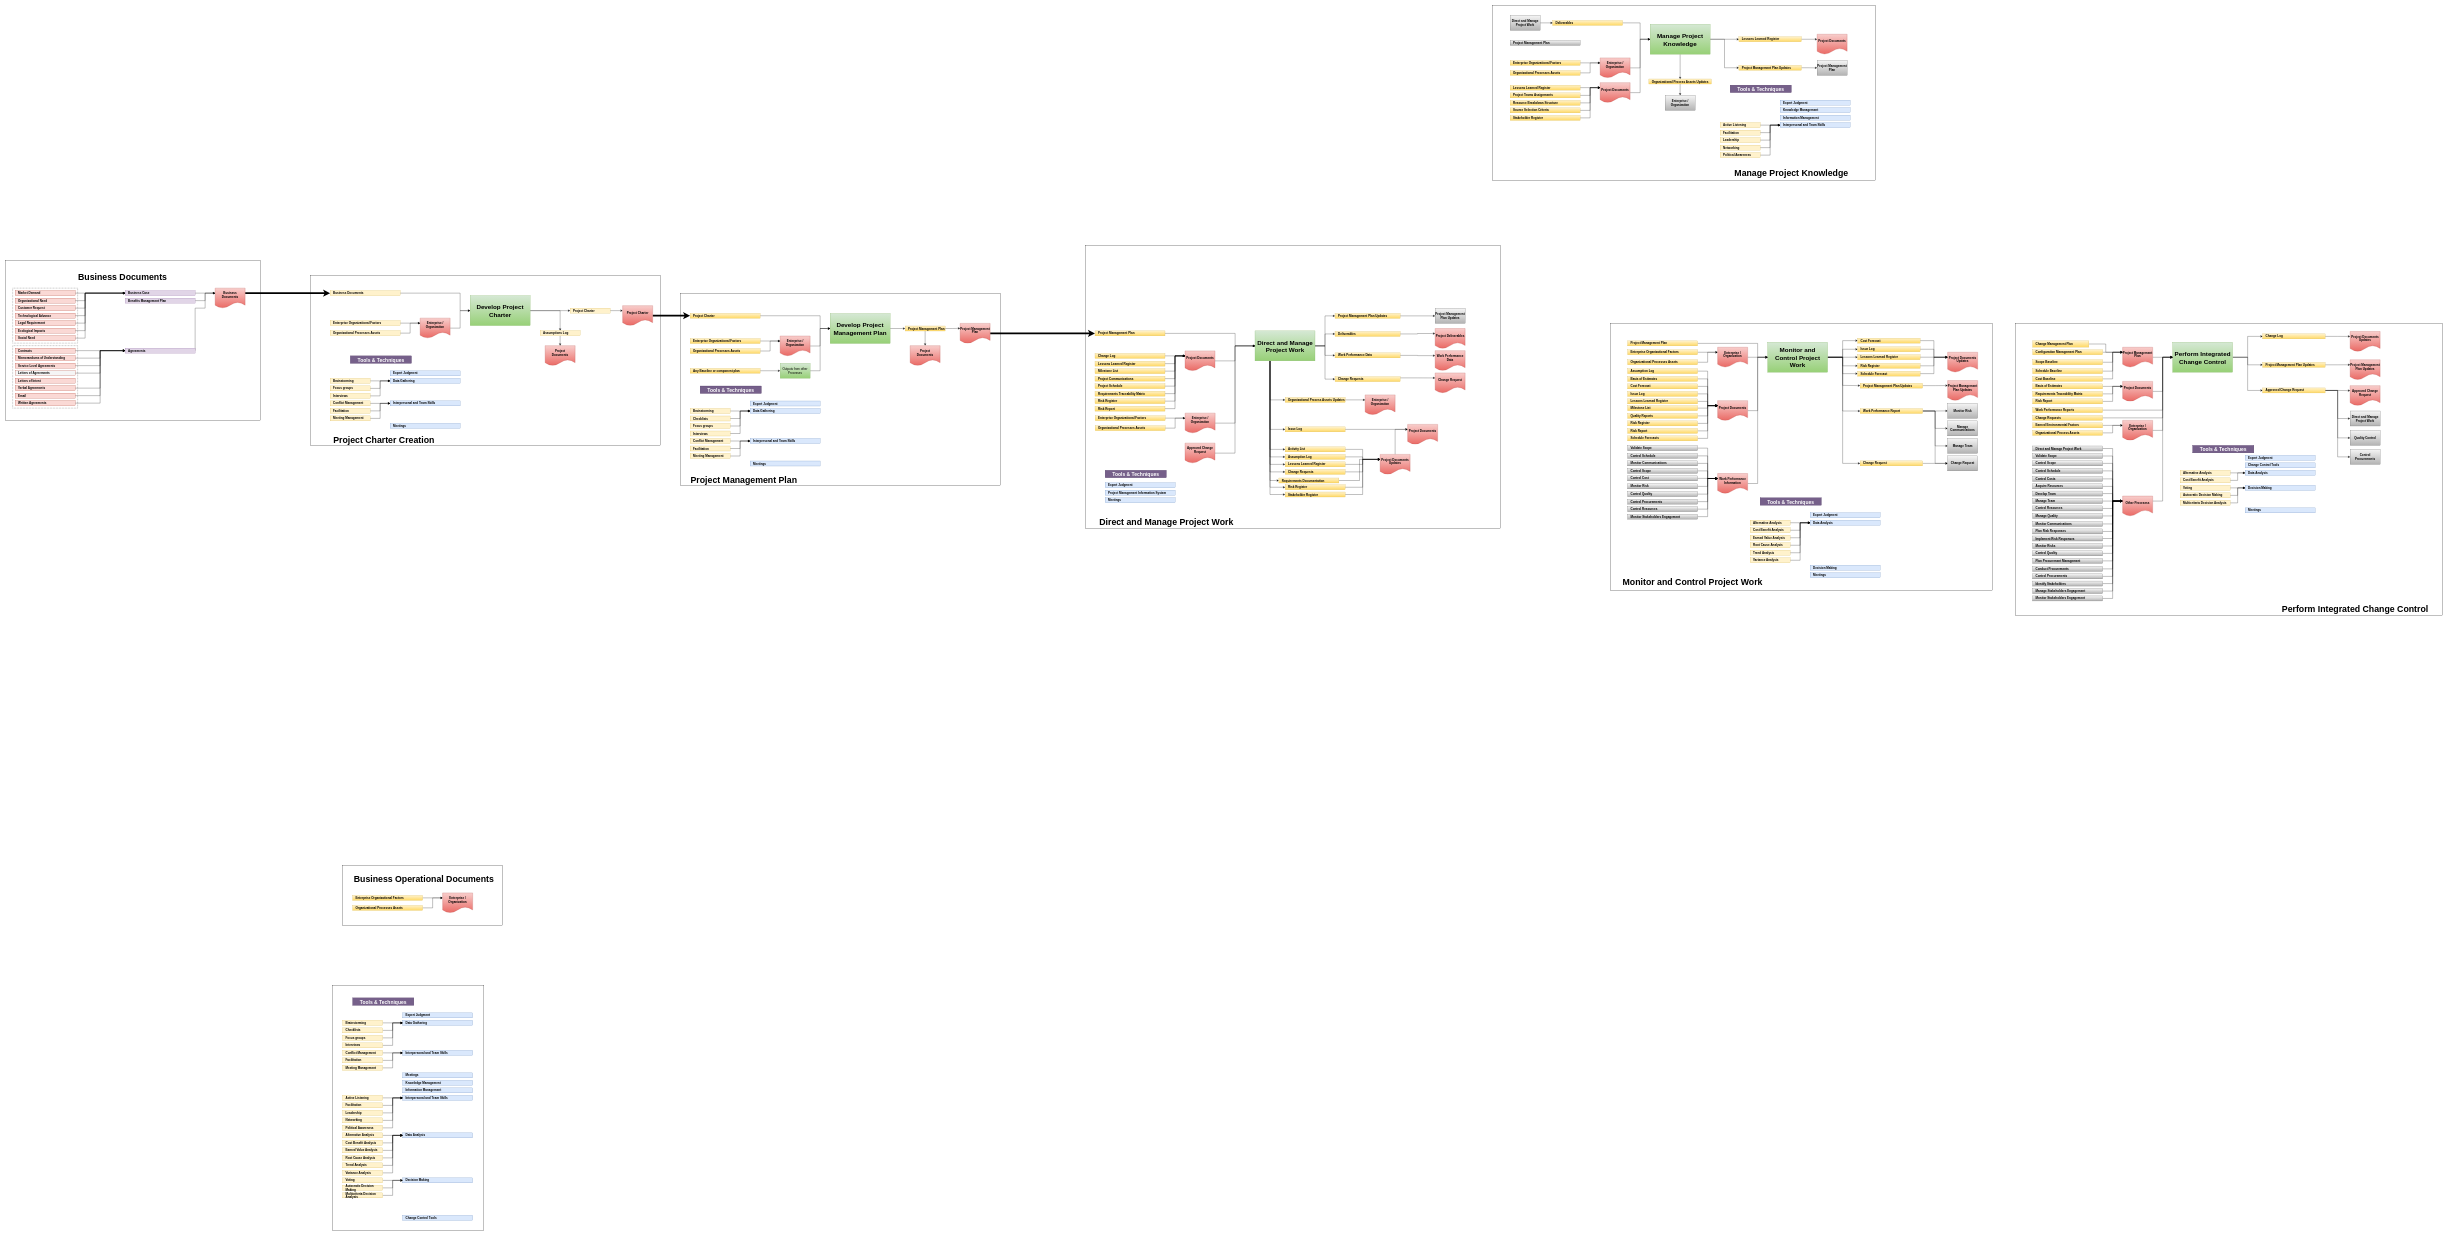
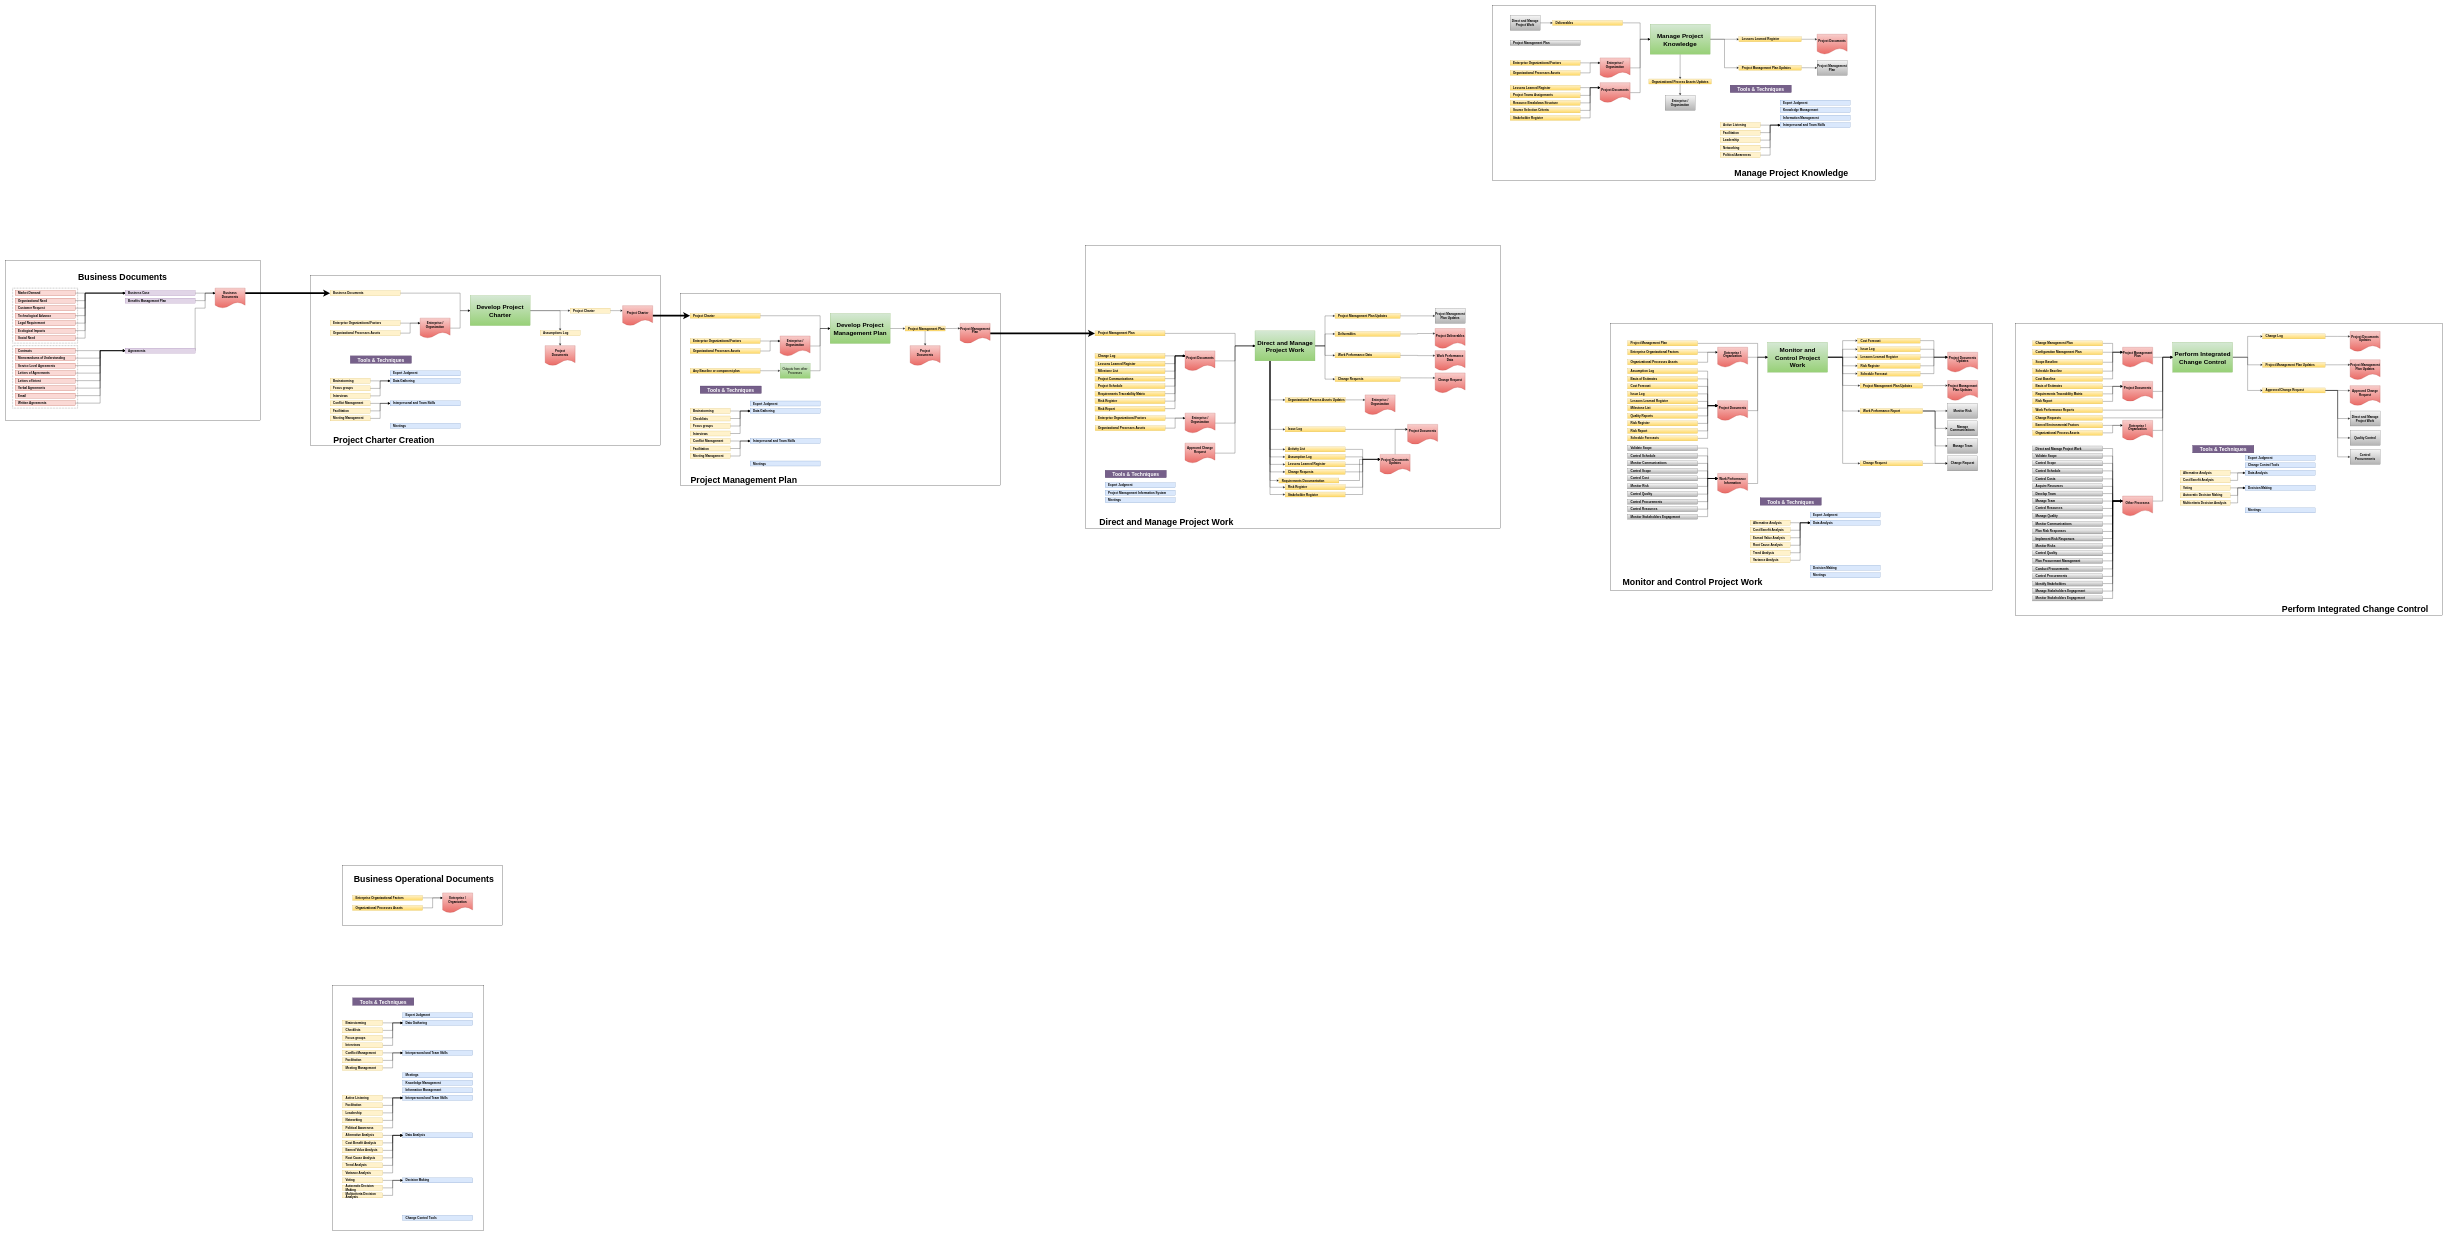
(2061, 344) -> (2068, 343)
(45, 373) -> (45, 373)
none -> (86, 380)
